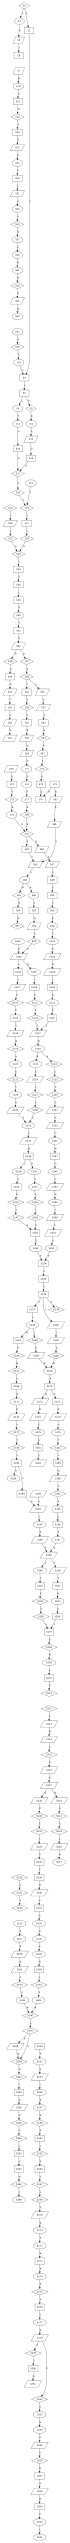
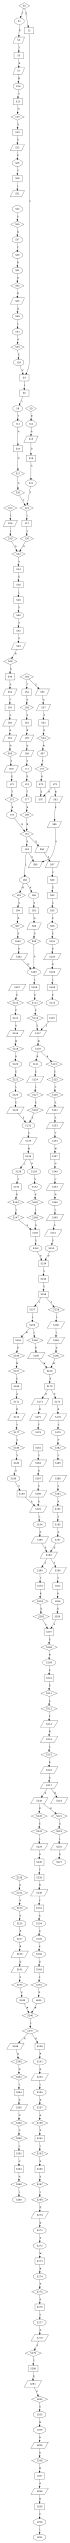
none -> (19, 62)
(17, 200) -> none
none -> (18, 323)
(27, 400) -> none
(25, 466) -> (31, 470)
(27, 661) -> none
none -> (10, 754)
(31, 872) -> (25, 864)
none -> (18, 933)
(28, 948) -> (34, 956)
(18, 972) -> none
(52, 1010) -> none
(44, 1310) -> (56, 1316)
(38, 1439) -> none
(58, 1470) -> none
(22, 1477) -> (17, 1485)
none -> (38, 1478)
none -> (49, 1700)
(59, 1808) -> (49, 1808)
none -> (20, 1915)
(27, 2046) -> (34, 2038)
(46, 2368) -> (36, 2391)
